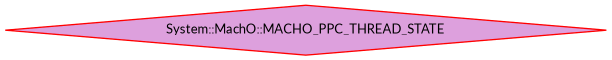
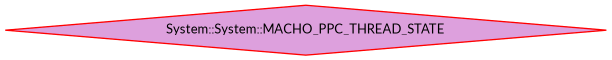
(306, 30) -> (306, 30)
